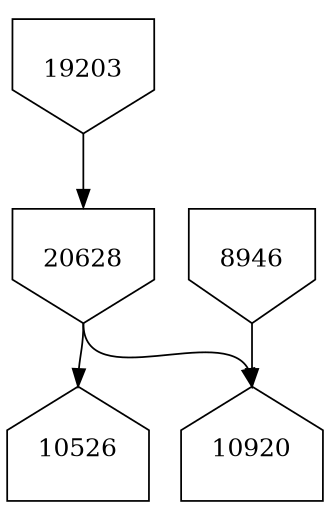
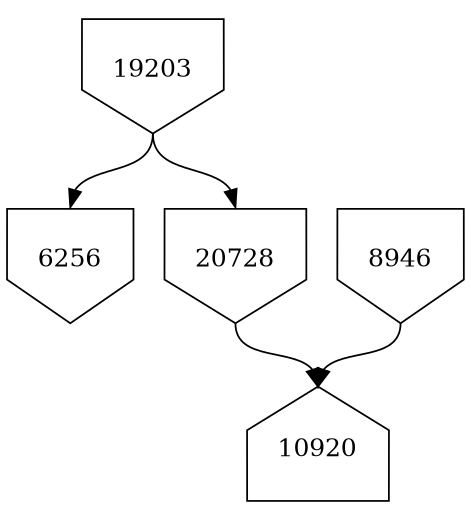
none -> (70, 260)
(83, 260) -> (235, 260)
(78, 450) -> none
